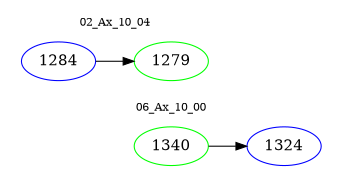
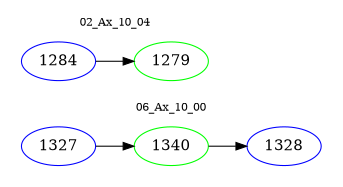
none -> (59, 146)
(284, 146) -> (284, 146)
